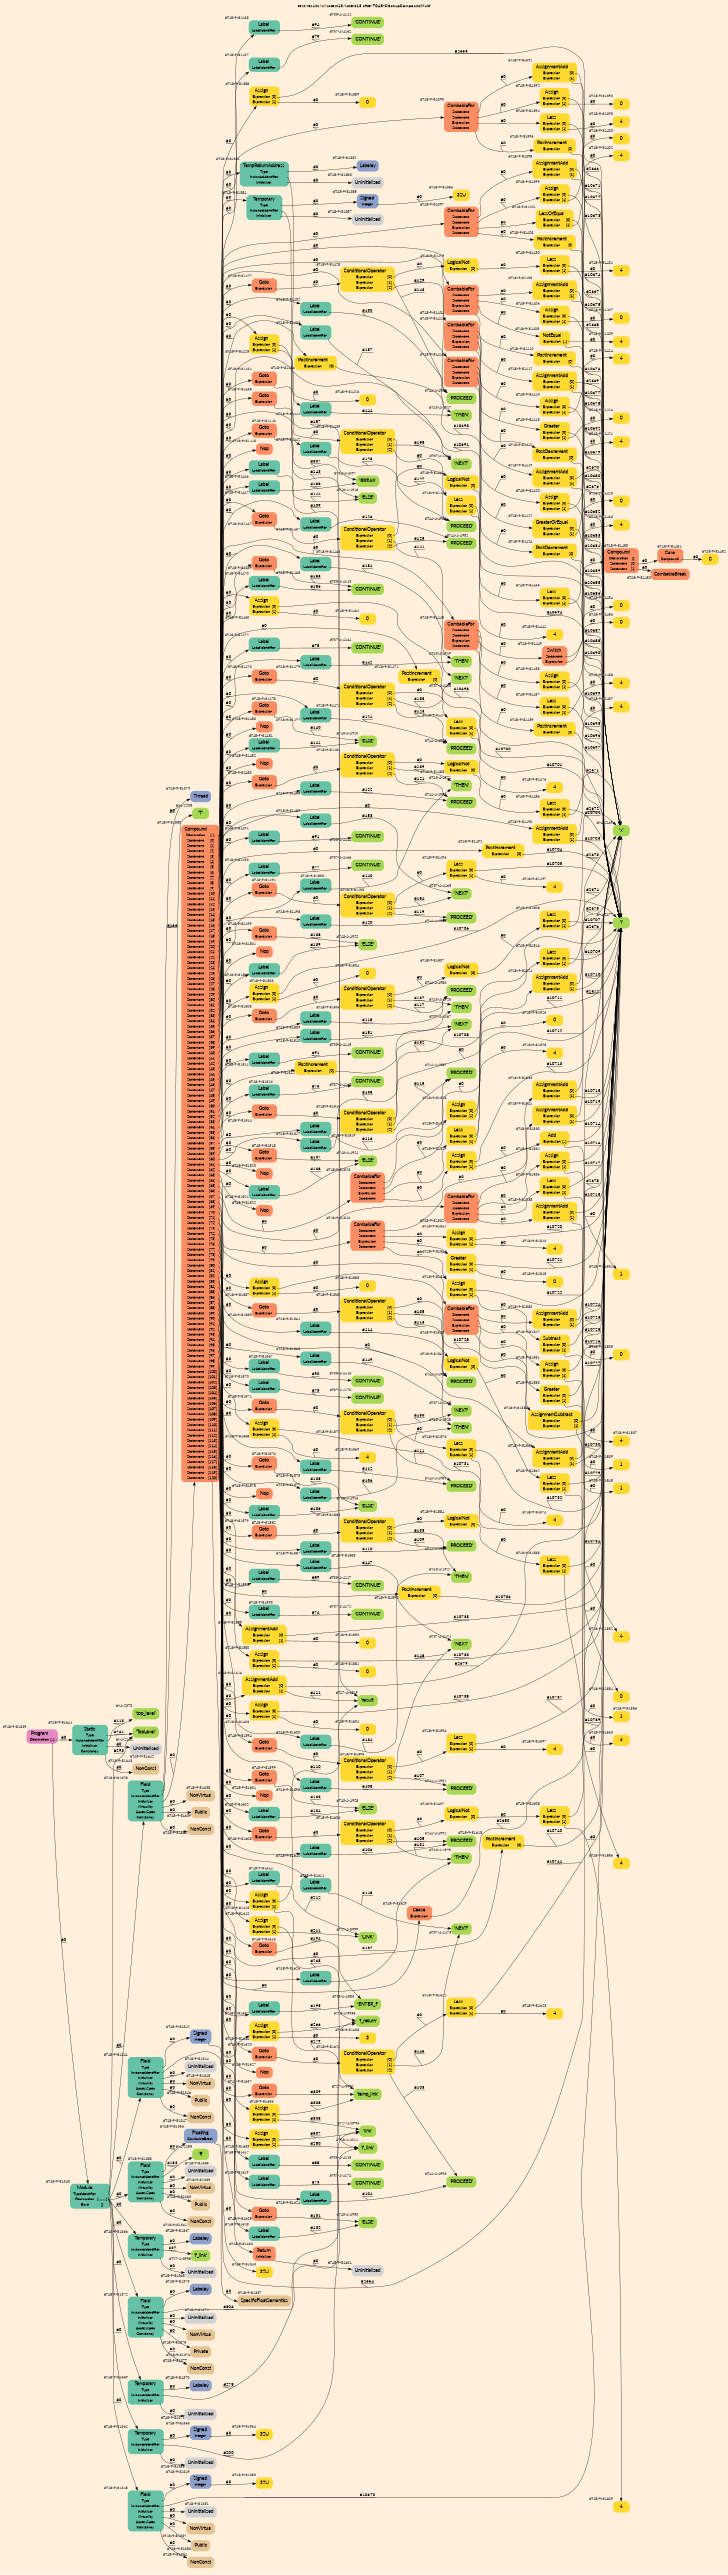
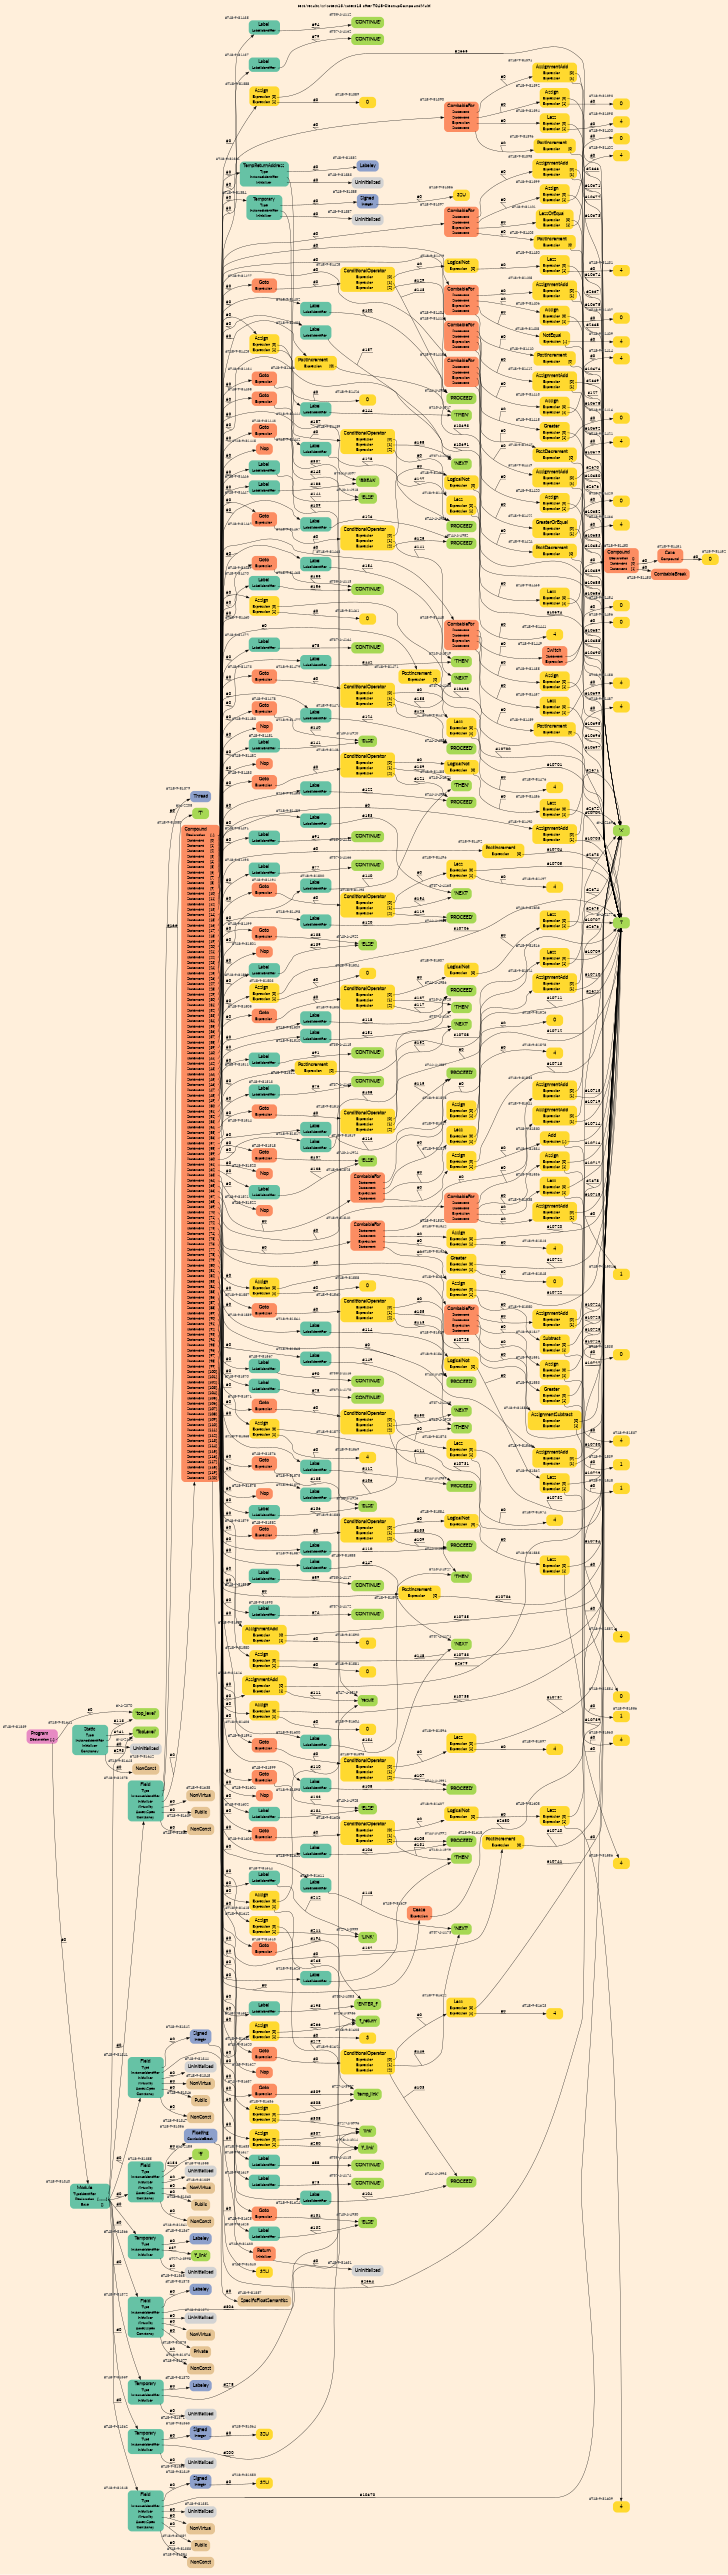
(593, 393) -> (593, 393)
(62, 1740) -> (87, 1715)
